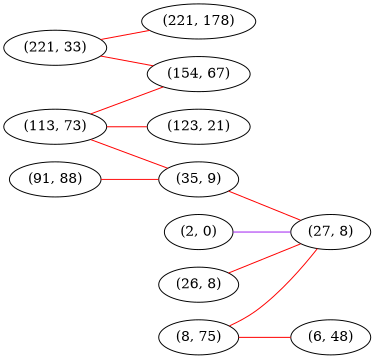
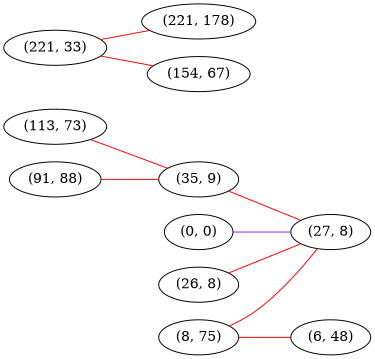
(127, 100) -> none
(199, 127) -> none
(199, 232) -> (199, 232)
